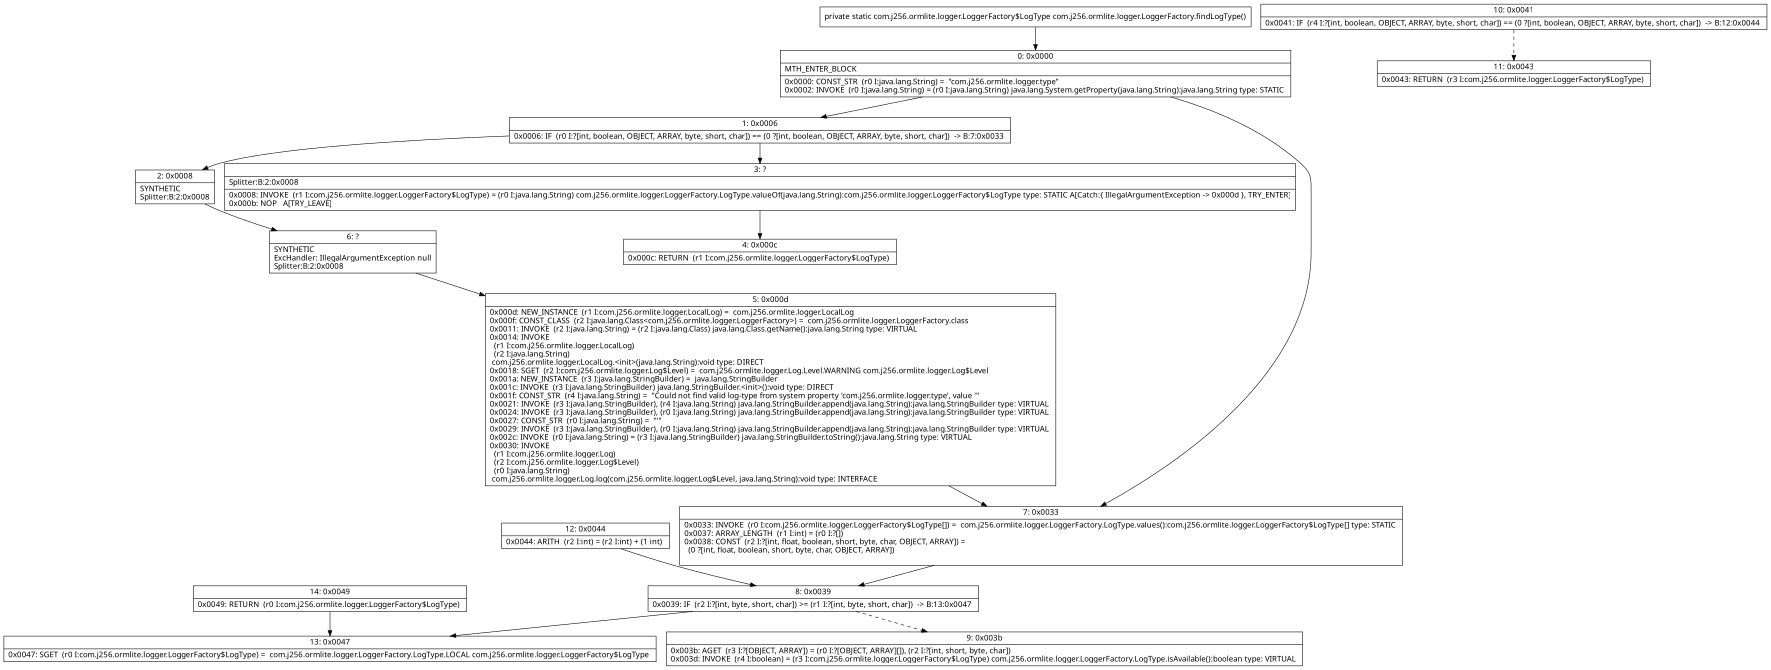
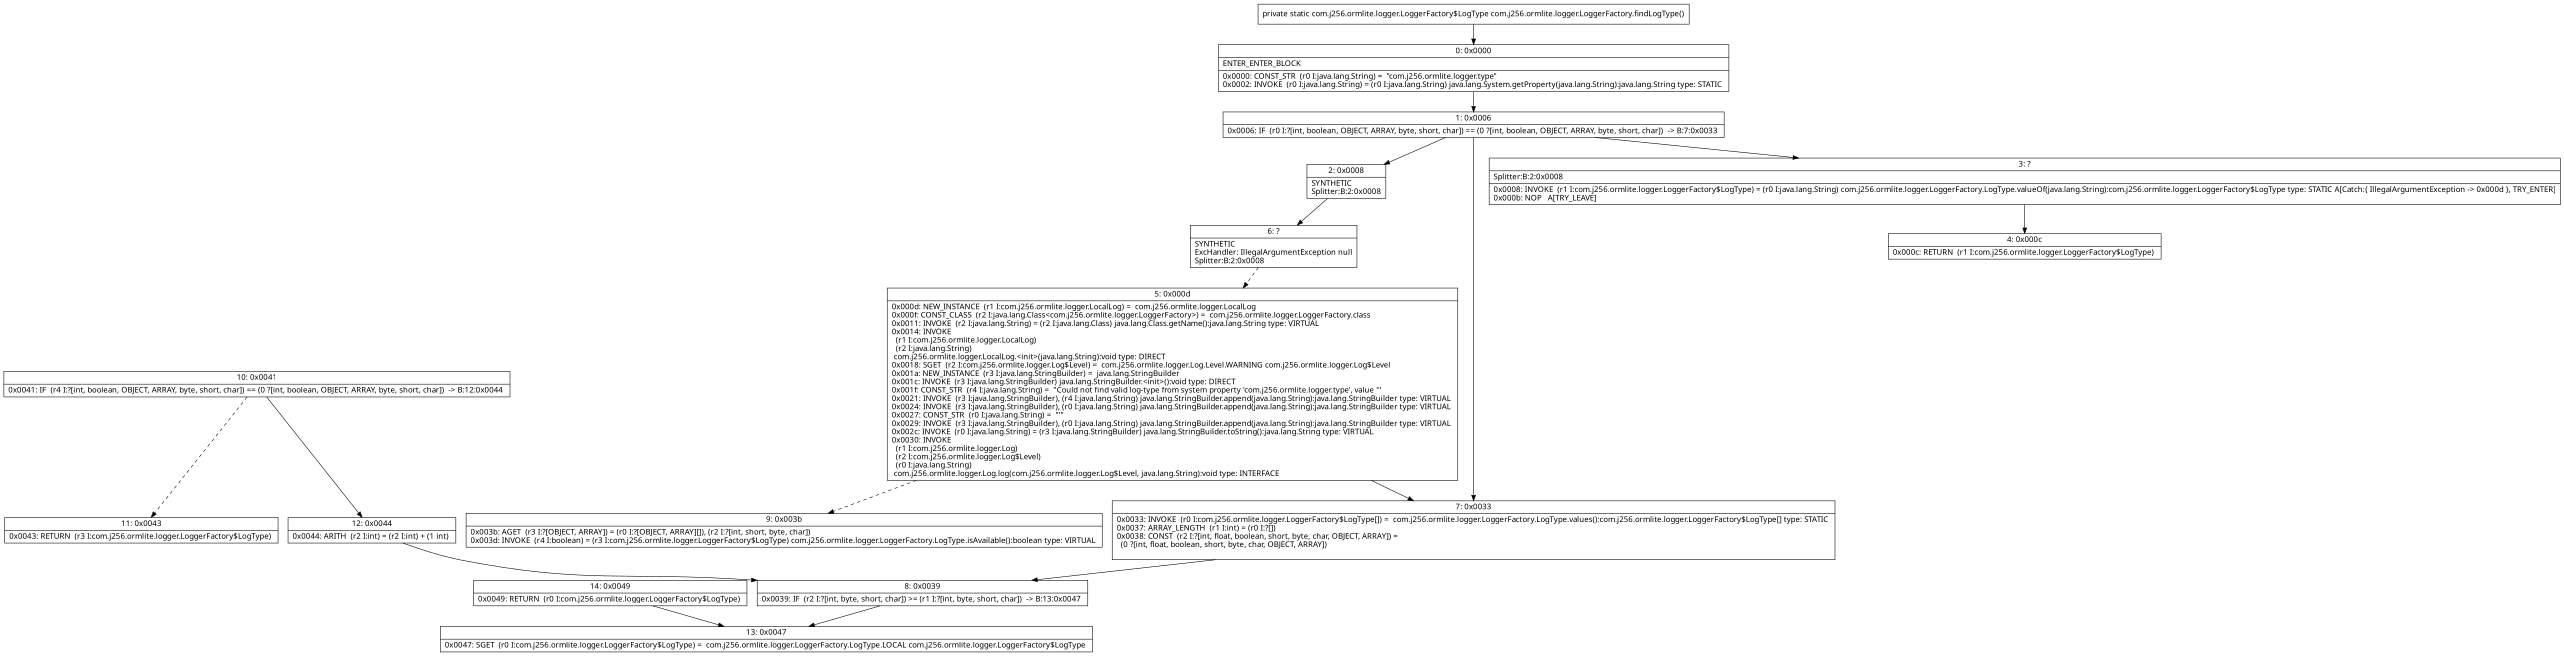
(821, 69) -> (1262, 64)
(448, 284) -> (1252, 276)
(1303, 302) -> (1474, 316)
none -> (313, 455)
(889, 621) -> (875, 496)
